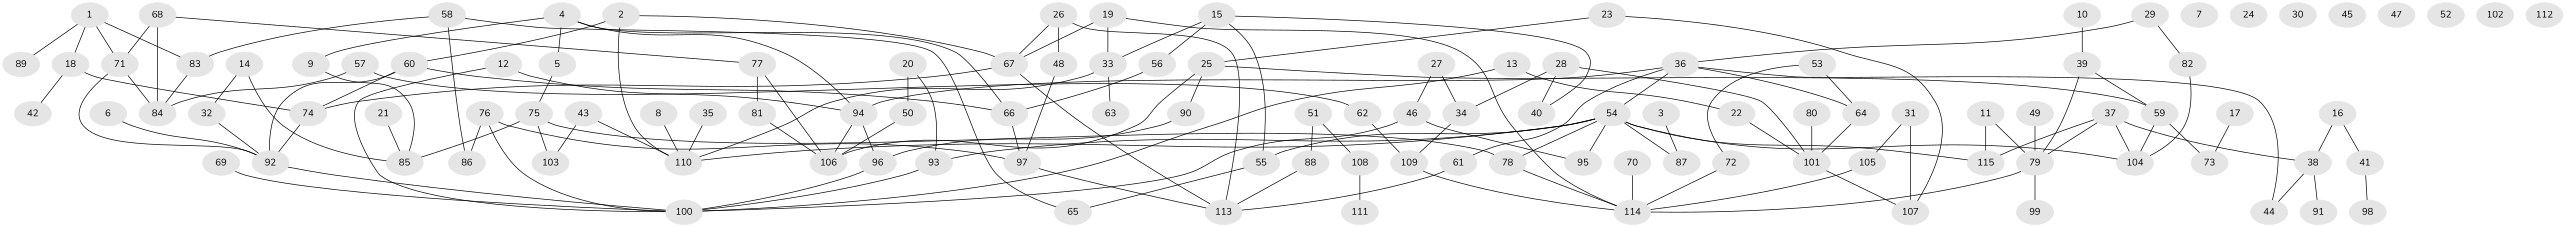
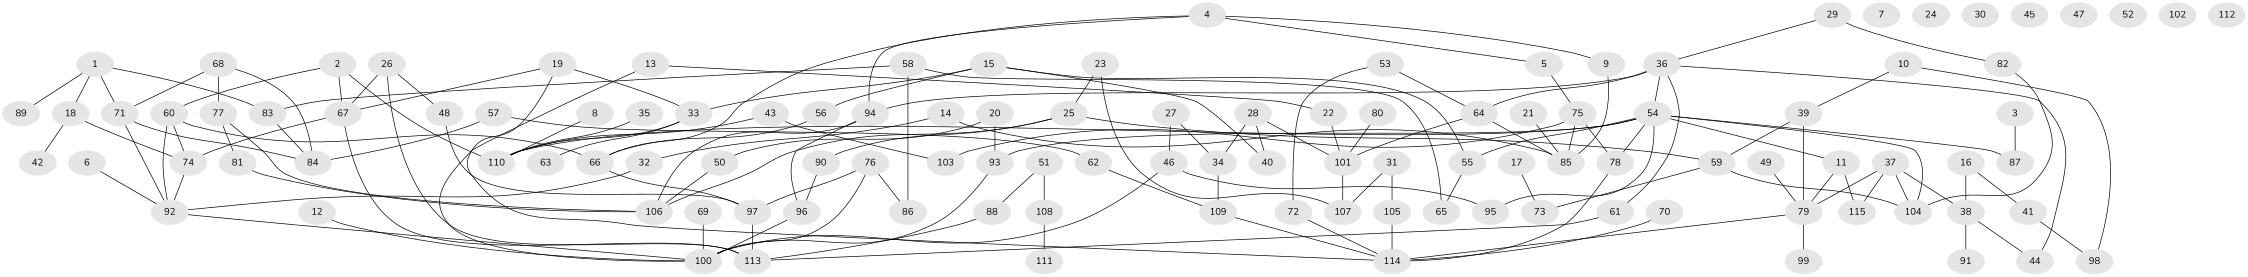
(736, 97) -> none
none -> (2081, 98)
none -> (1521, 137)
(1796, 145) -> (1747, 138)
